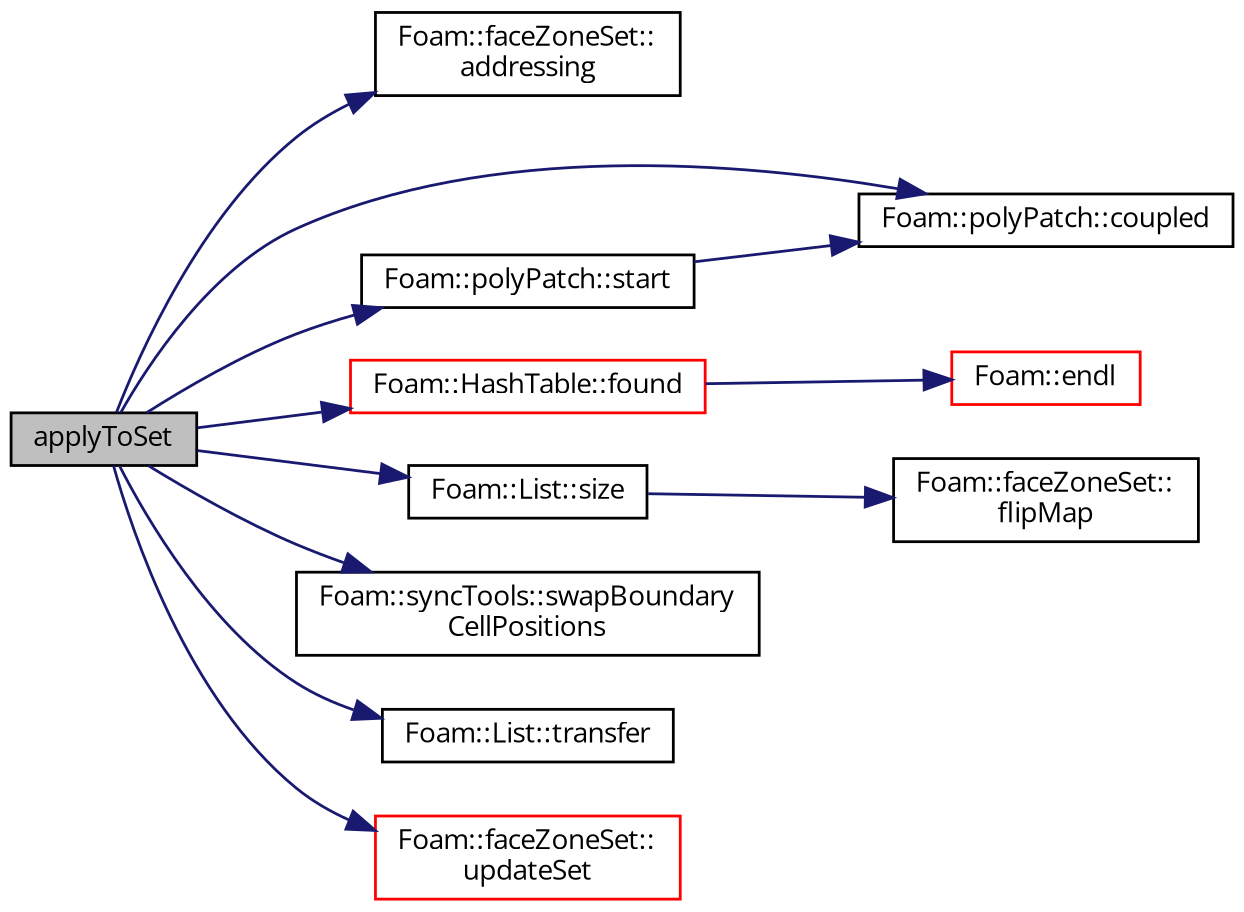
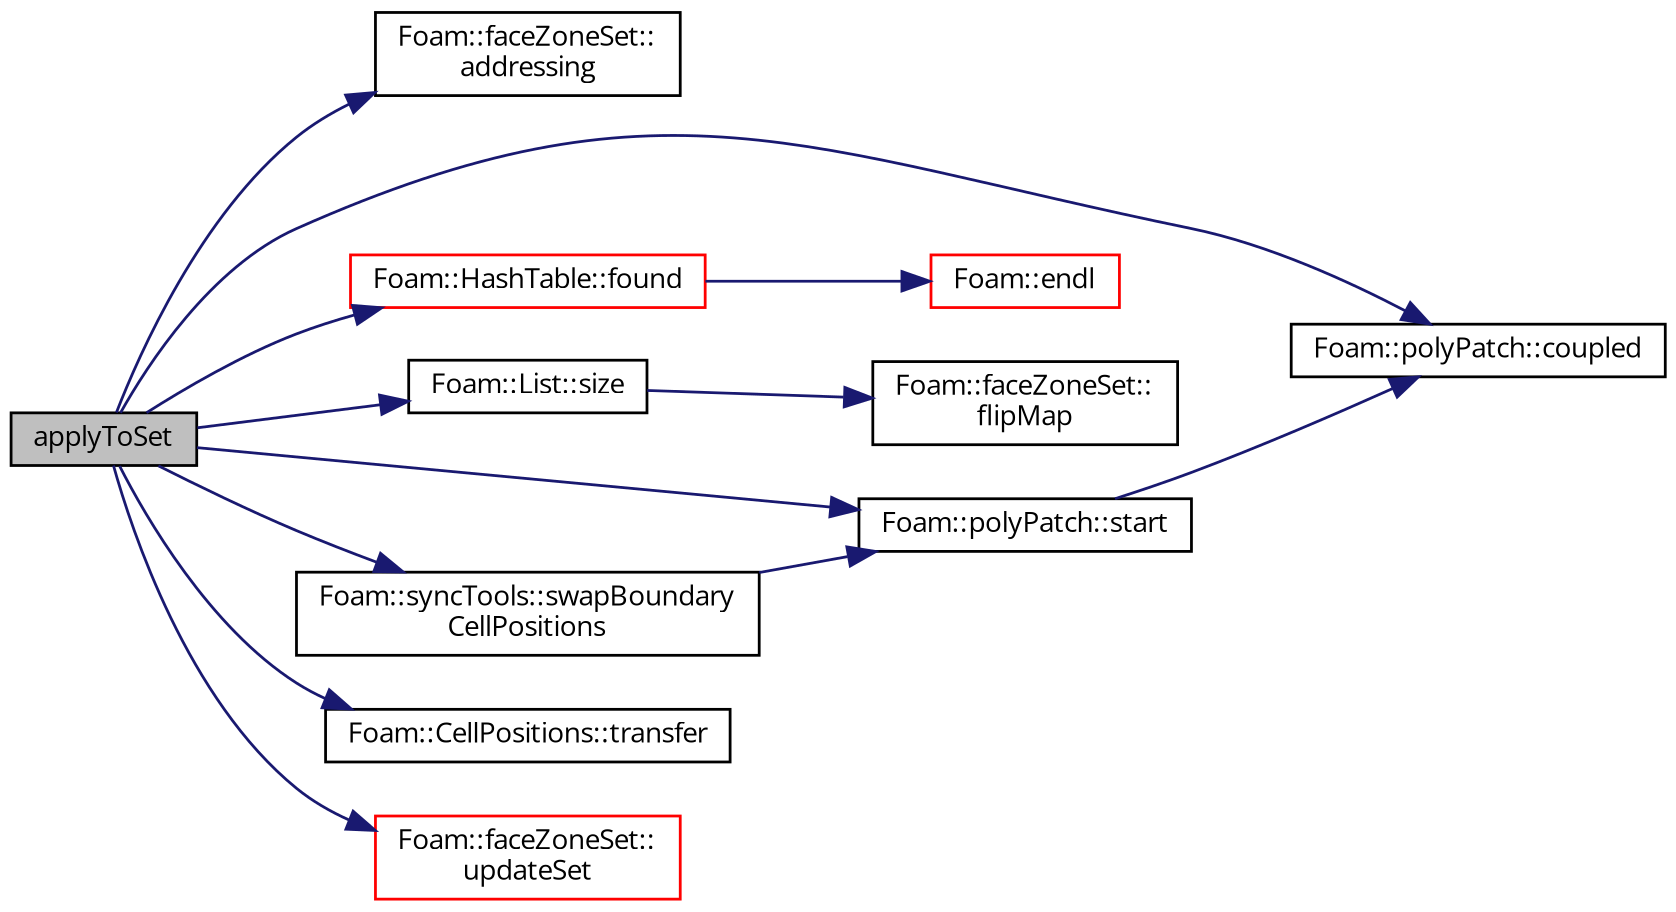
none -> (803, 565)
(528, 736) -> (528, 736)
